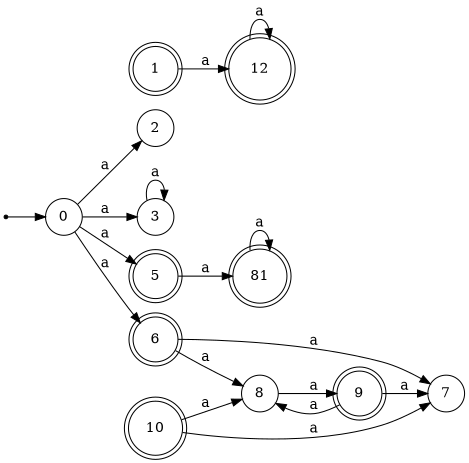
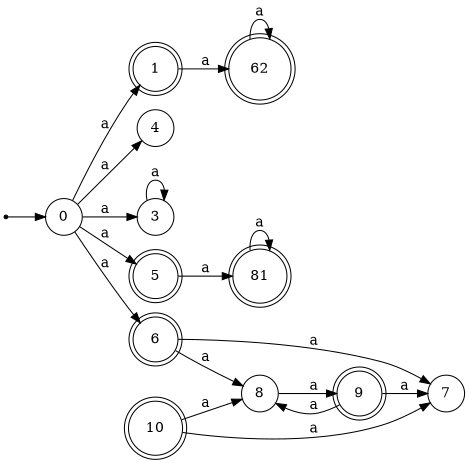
(260, 69) -> (260, 69)
(156, 128) -> (156, 128)
none -> (101, 146)
